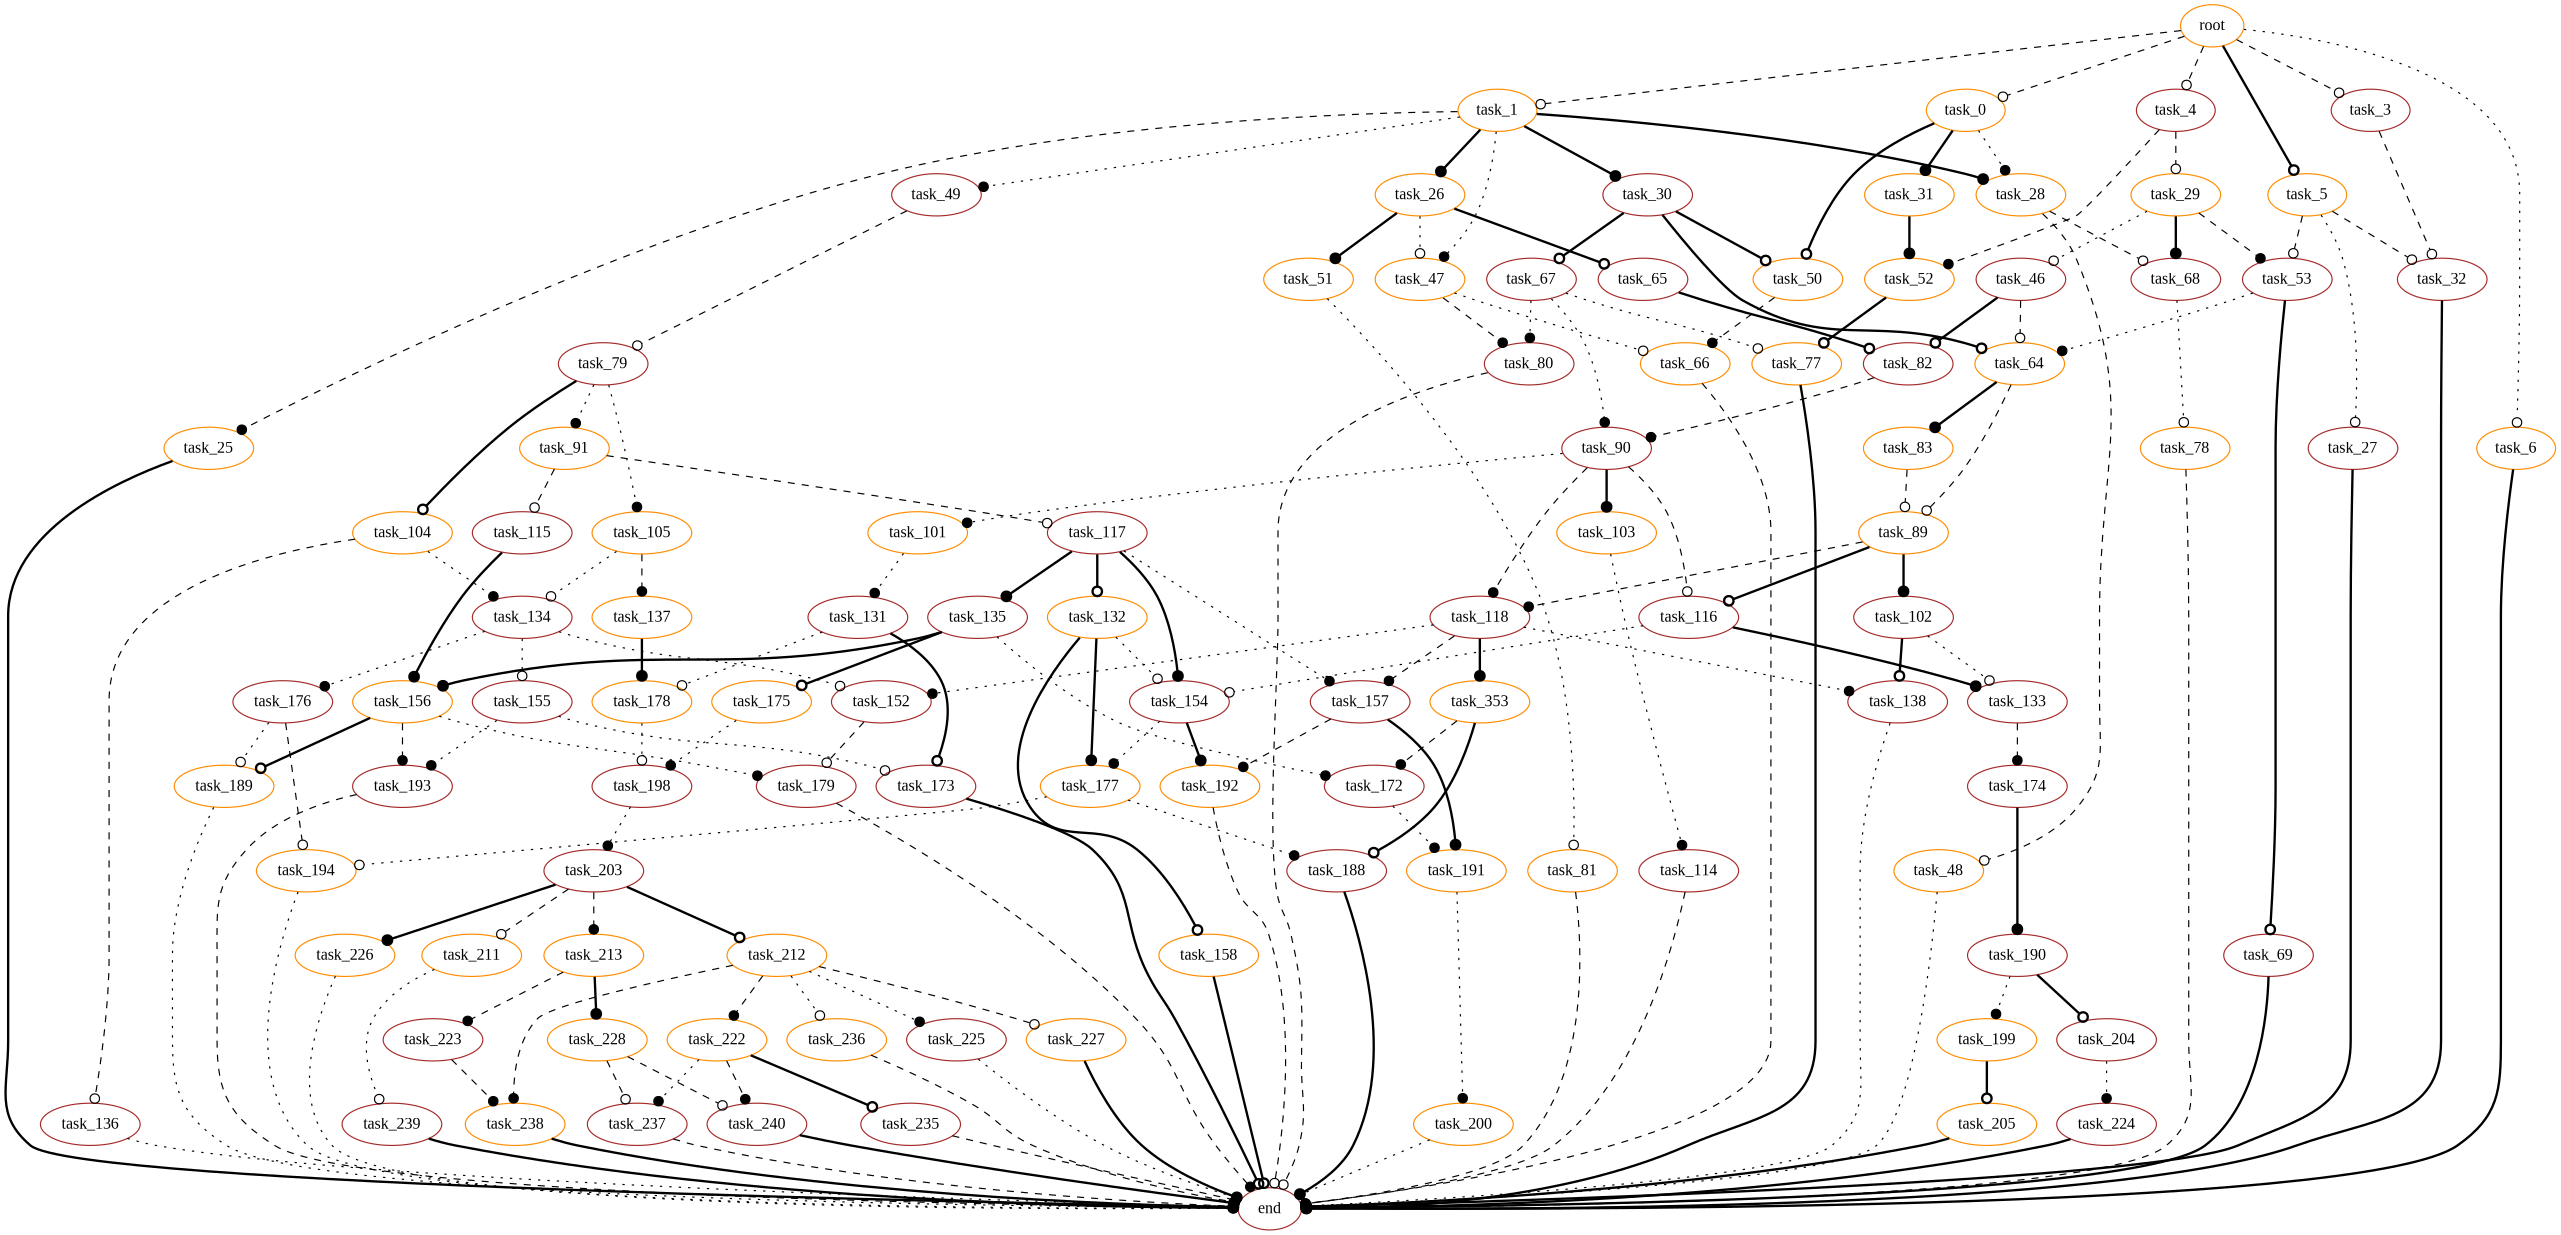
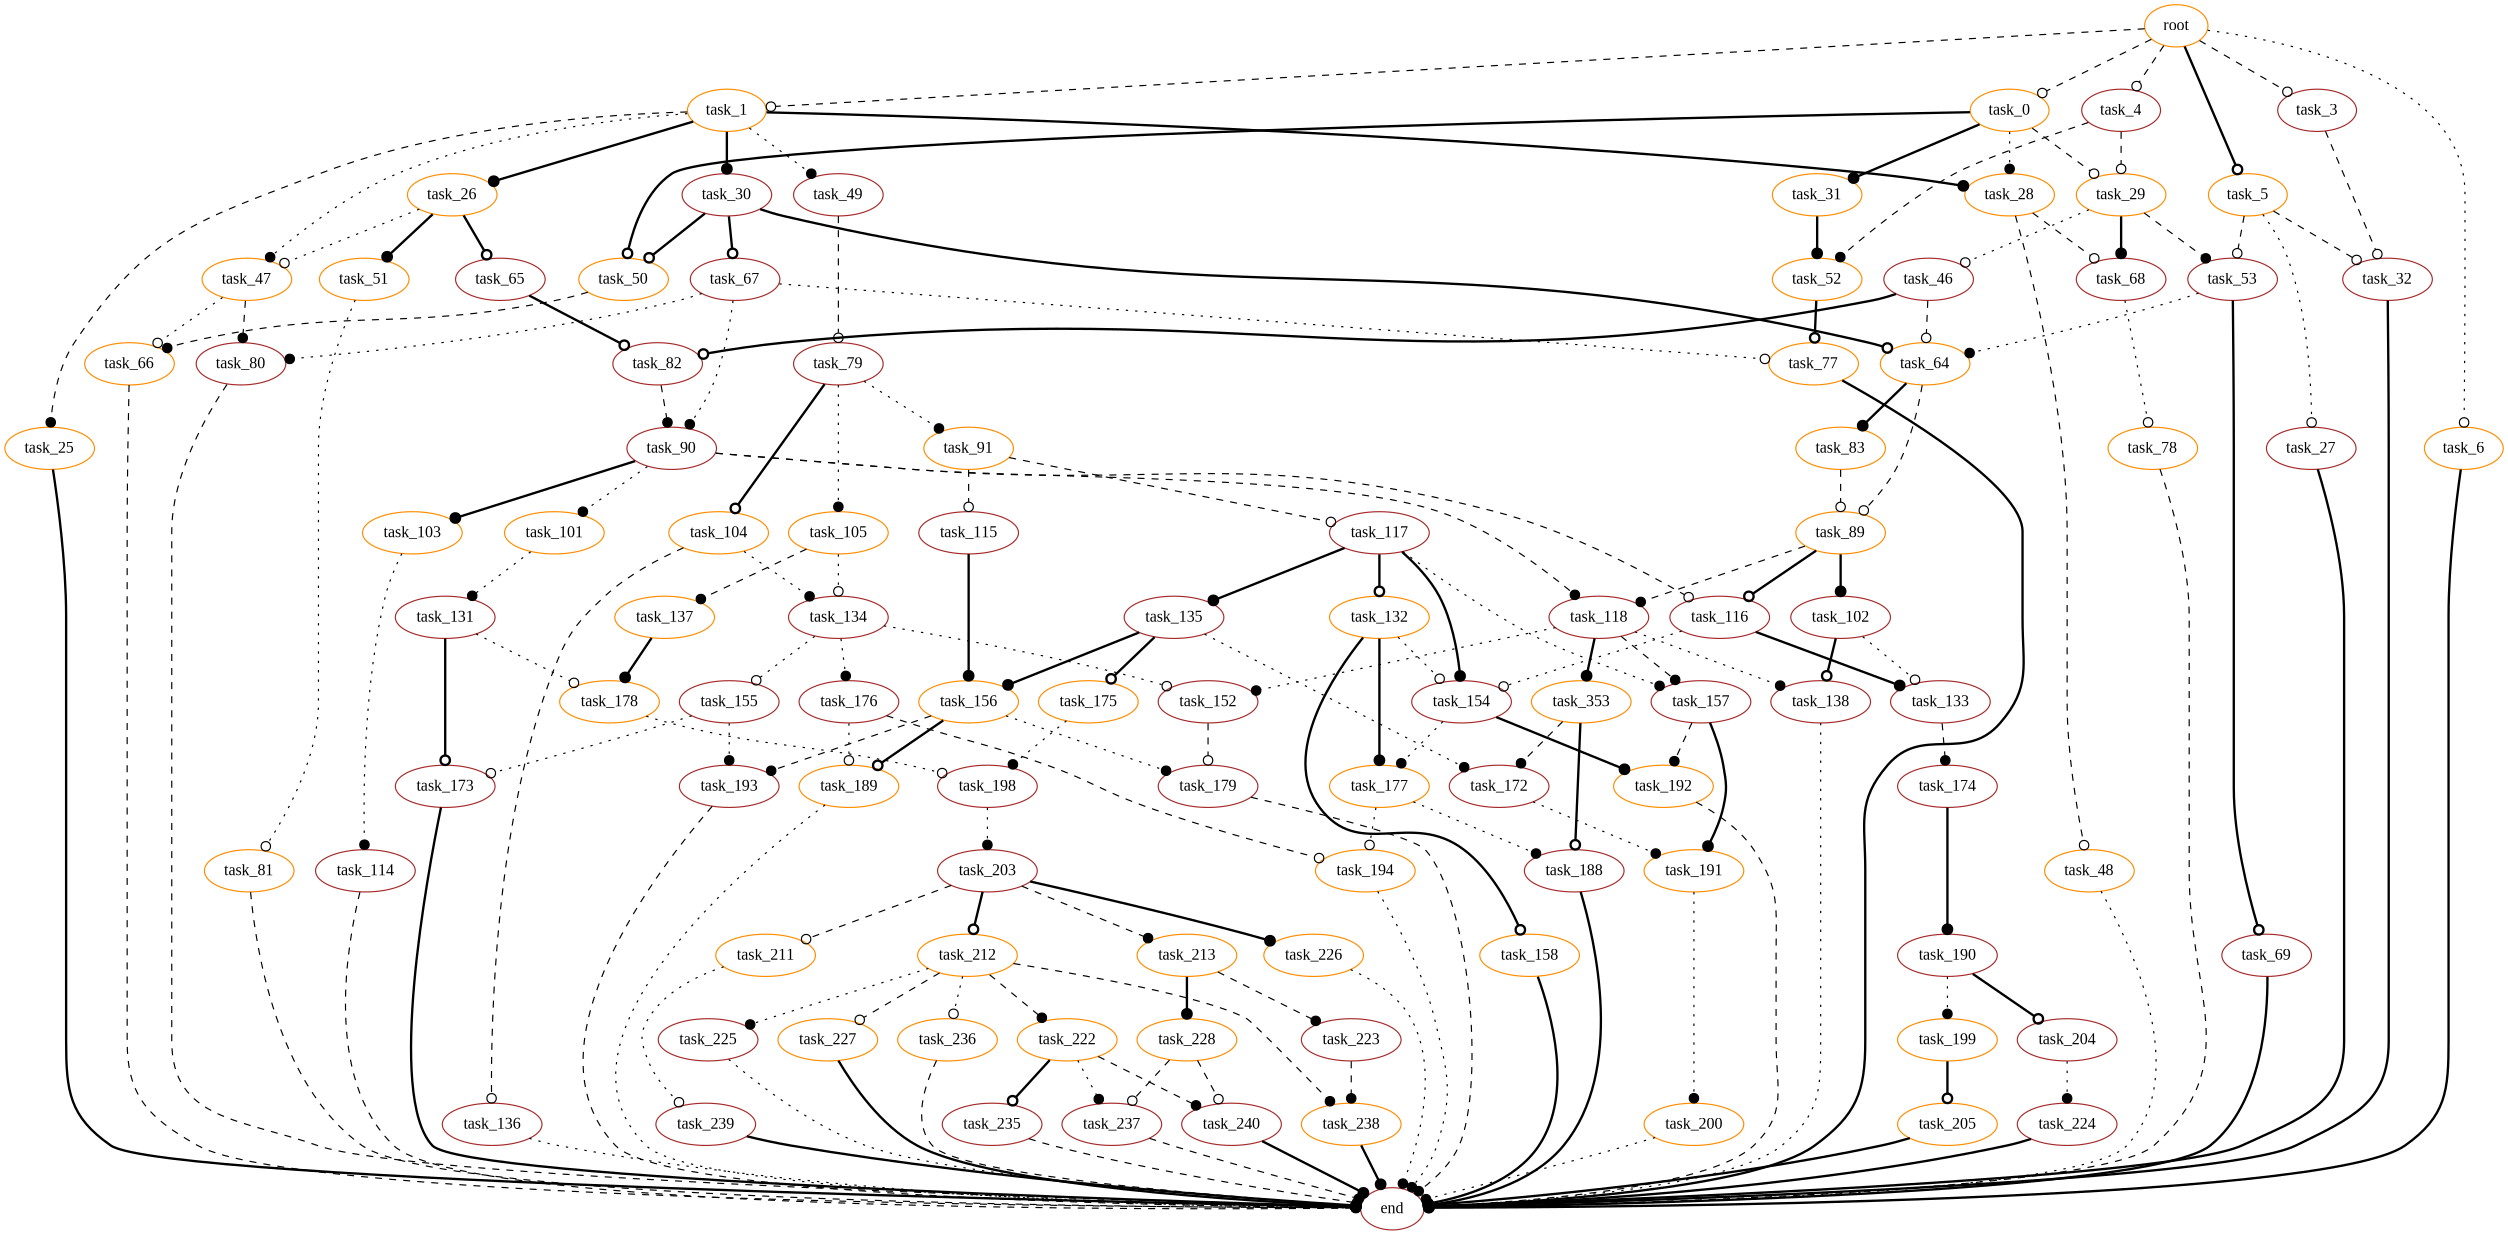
none -> (2061, 149)
